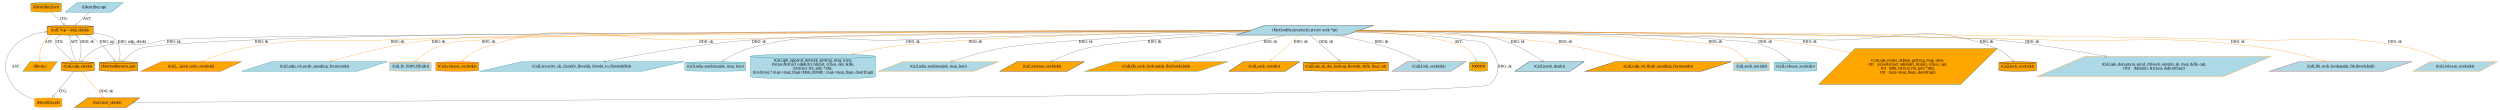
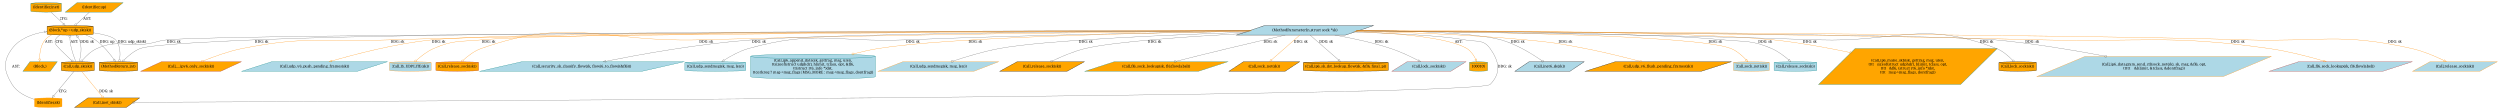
(94, 7) -> (94, 7)
(70, 30) -> (70, 30)
